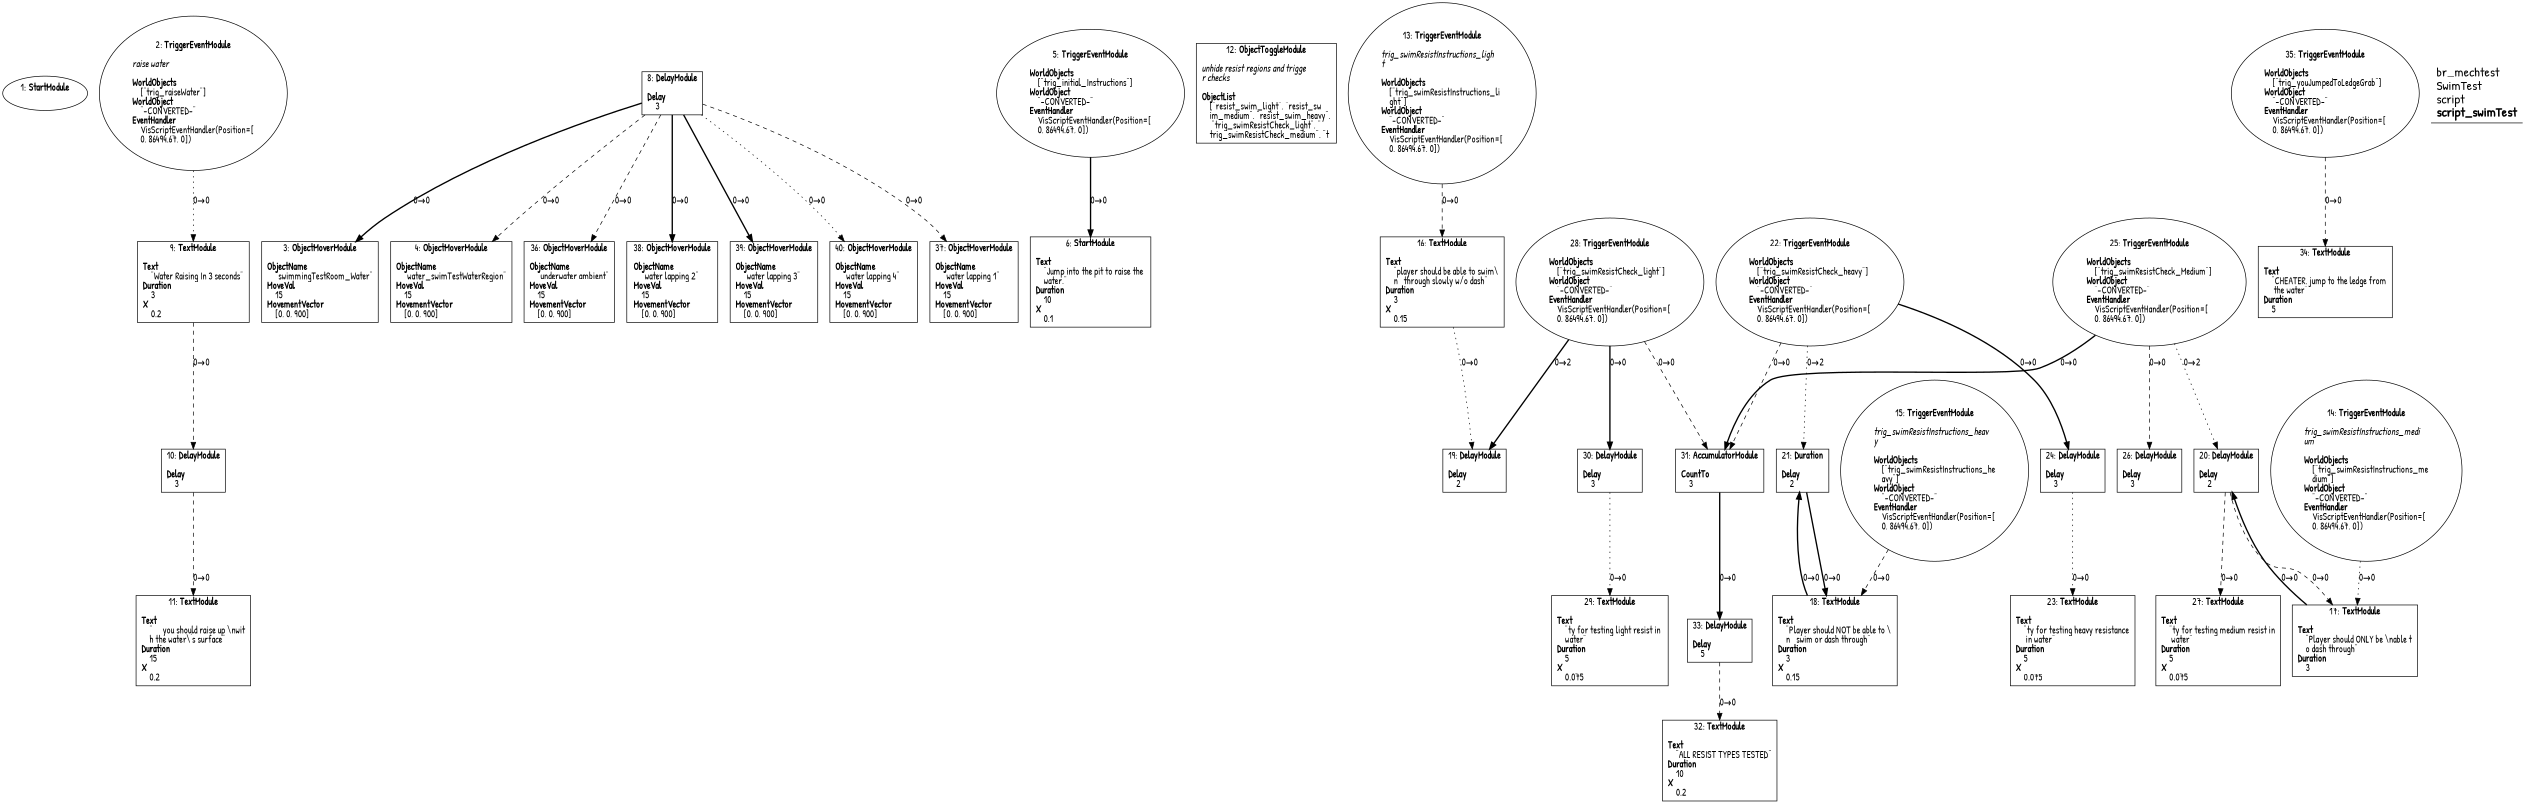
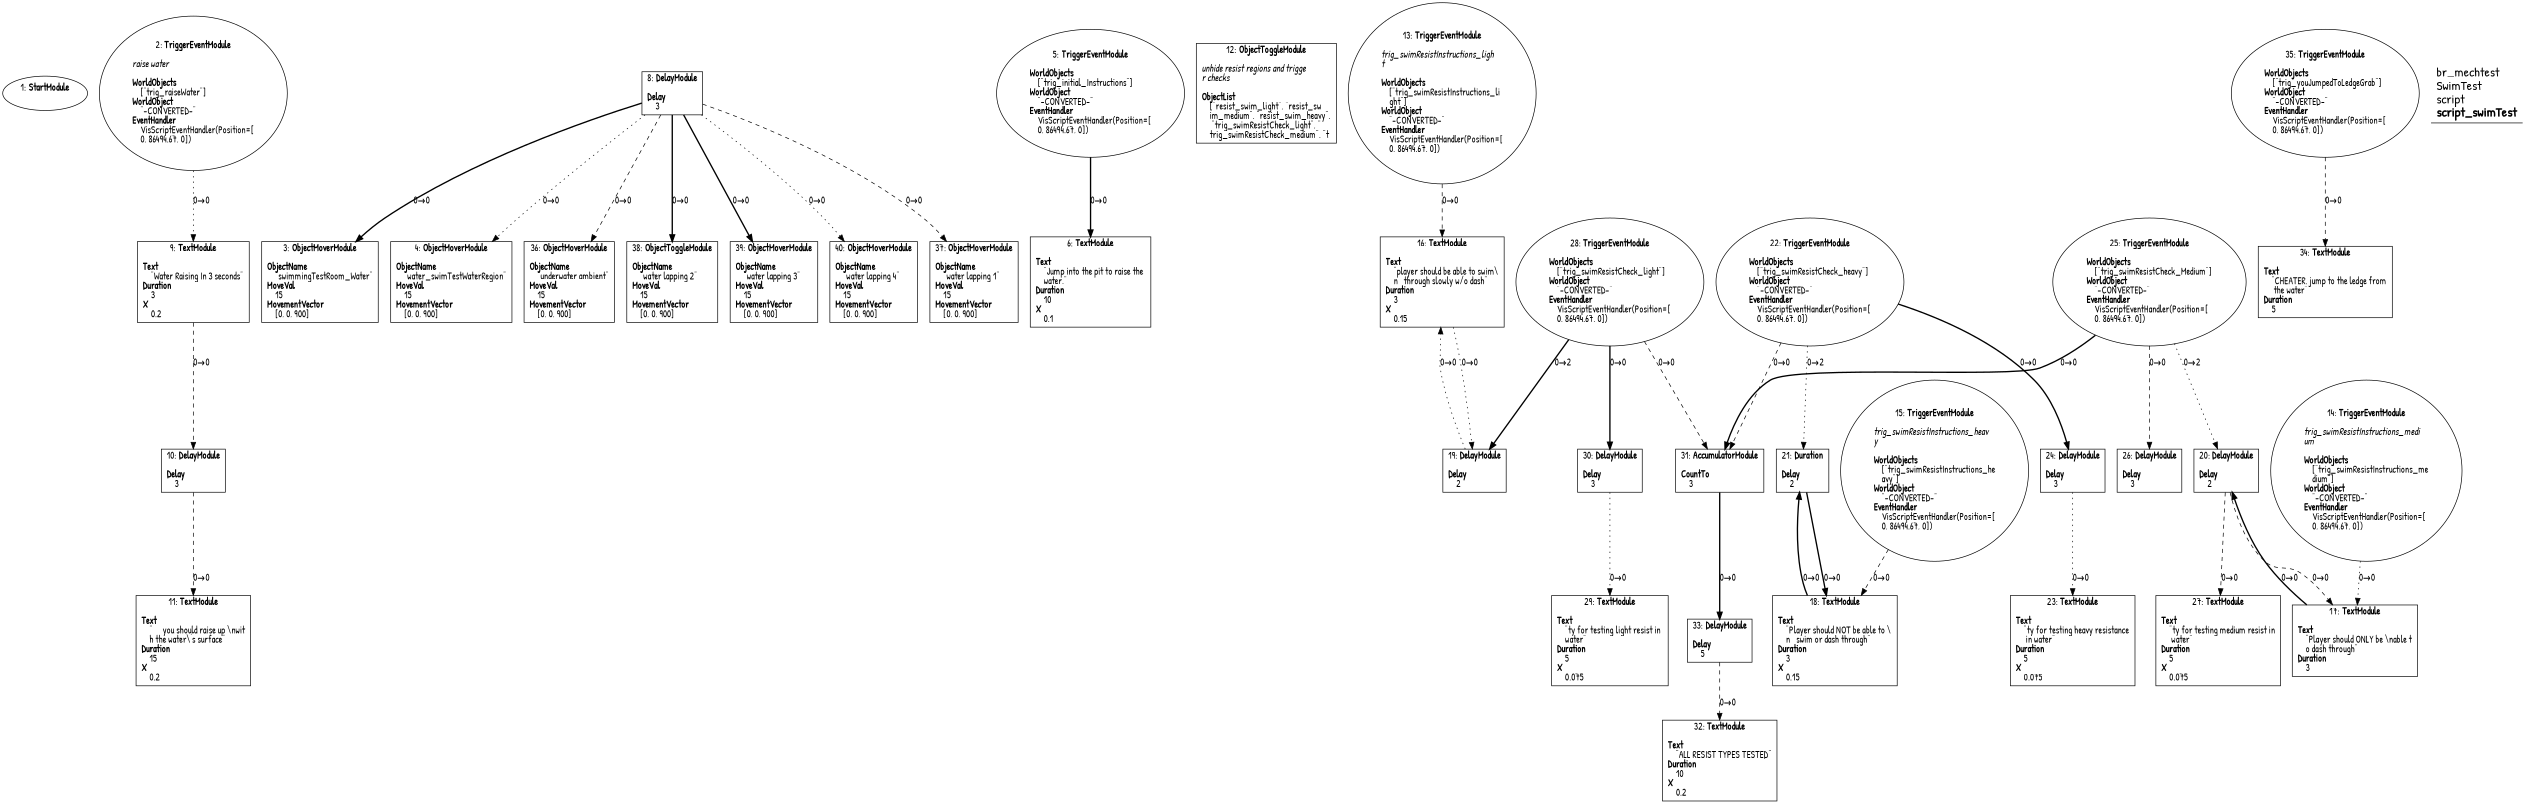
(570, 174) -> (570, 174)
(1095, 244) -> (1095, 244)
(679, 248) -> (679, 248)
none -> (1446, 393)
